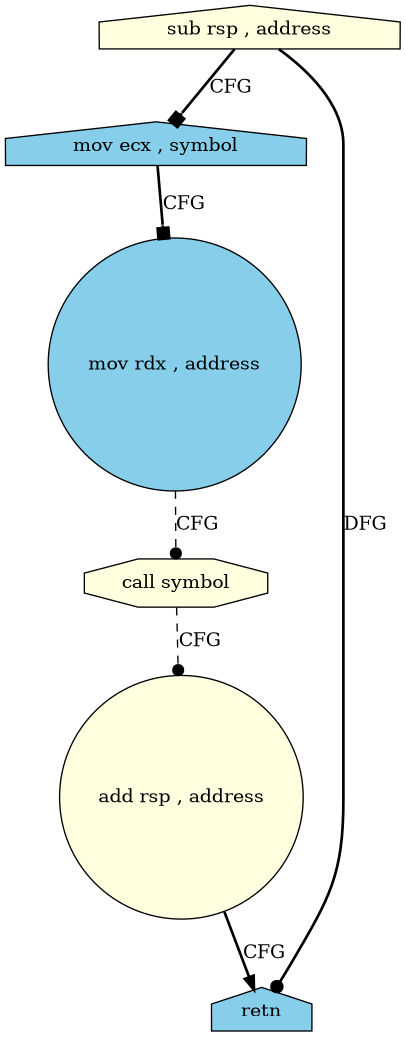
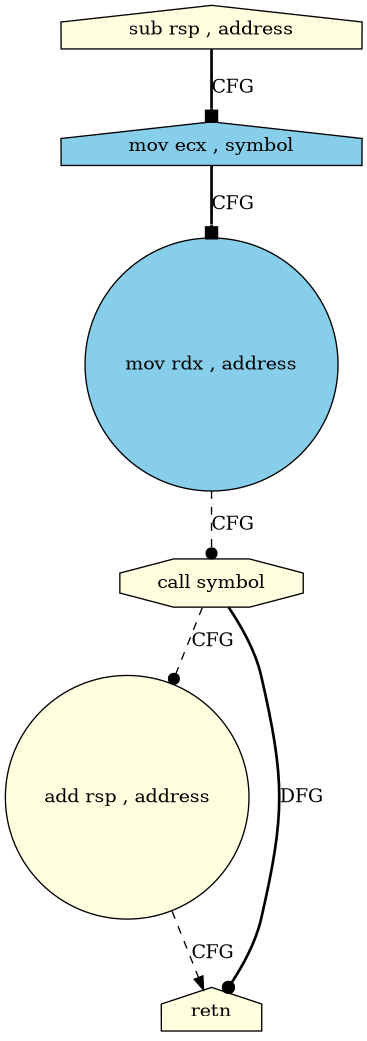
(343, 511) -> (279, 795)
(237, 945) -> (185, 944)
(262, 1011) -> (212, 1011)
